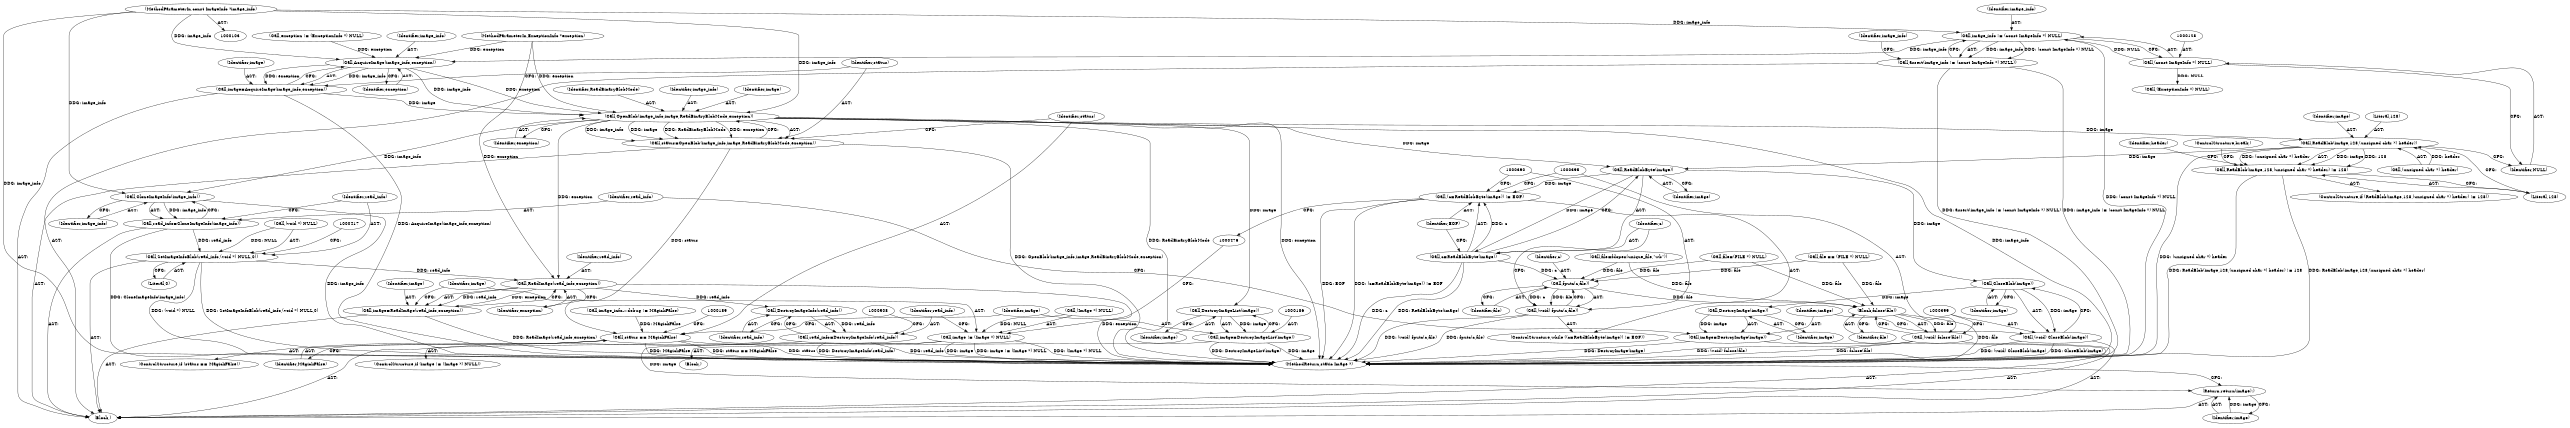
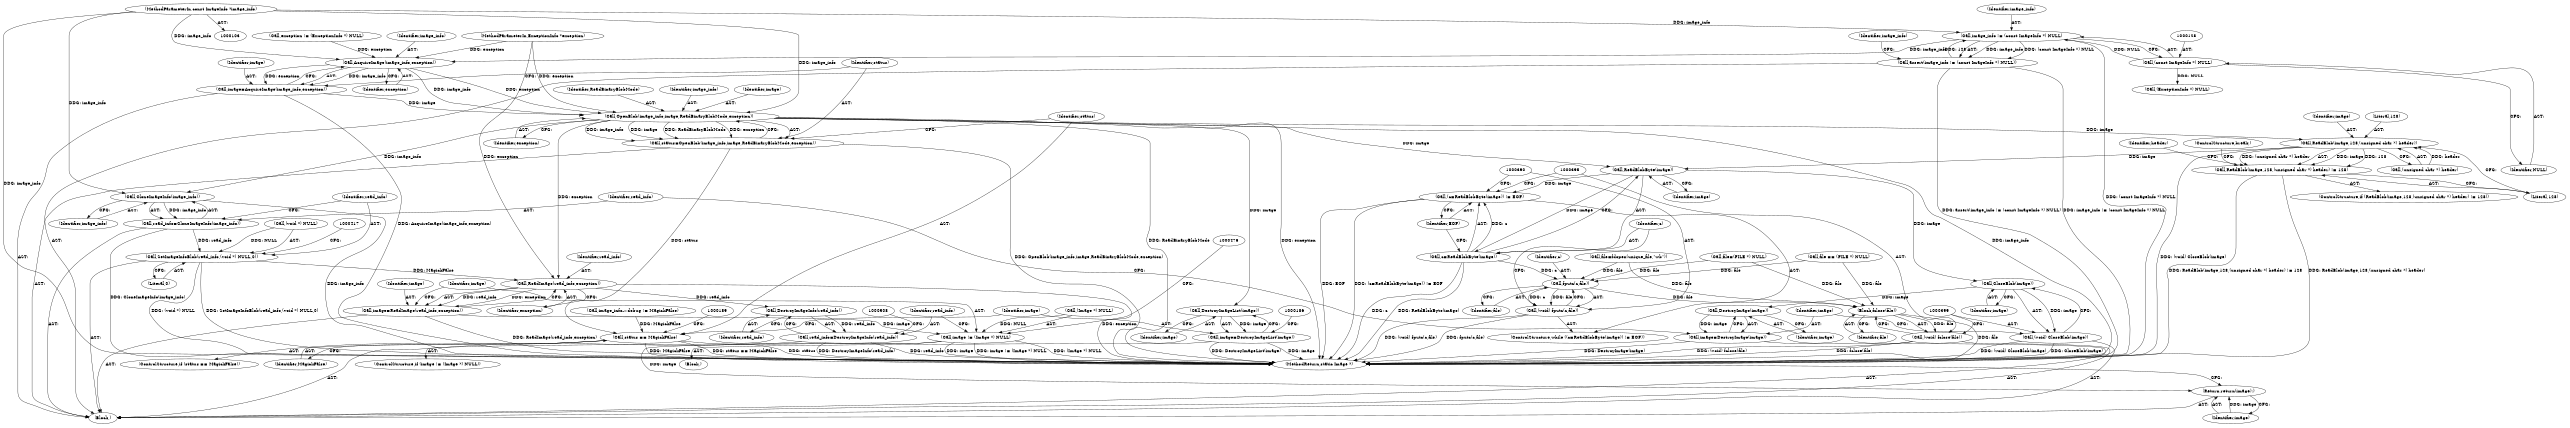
(1956, 49) -> (1956, 49)
(2468, 151) -> (2394, 155)
(1328, 204) -> (1444, 207)
(214, 210) -> (214, 210)
(2193, 257) -> (2193, 257)
(434, 271) -> (434, 271)
none -> (699, 317)
(1294, 324) -> (1294, 324)
none -> (1732, 326)
